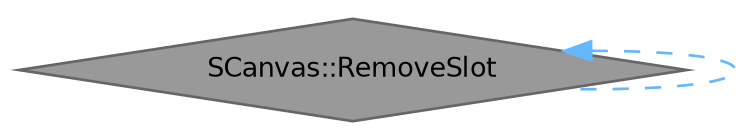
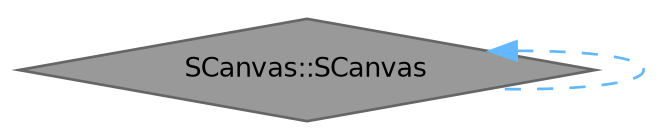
(353, 70) -> (307, 70)
